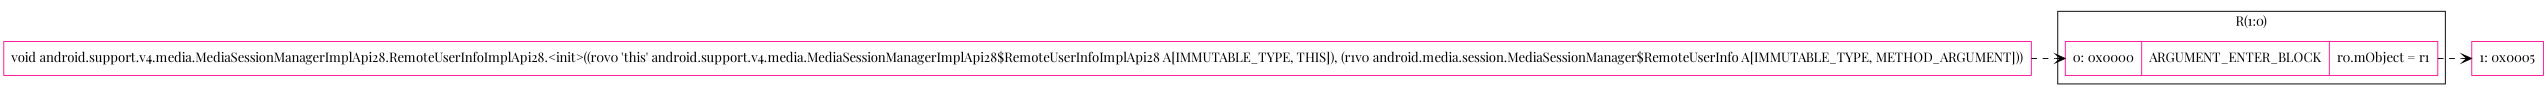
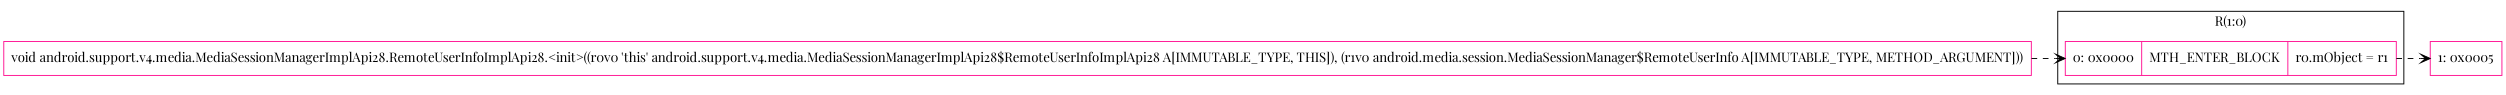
(2236, 58) -> (2215, 58)
